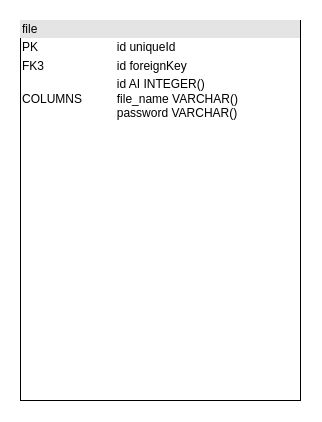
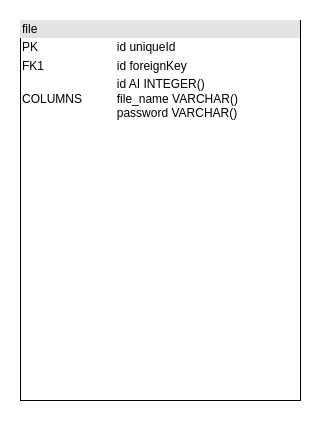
(80, 71) -> (80, 71)
